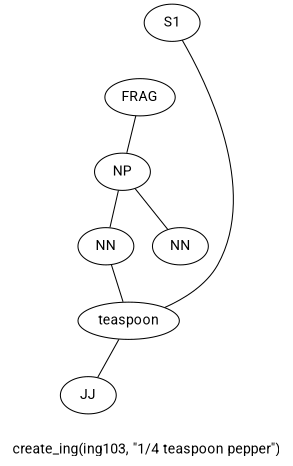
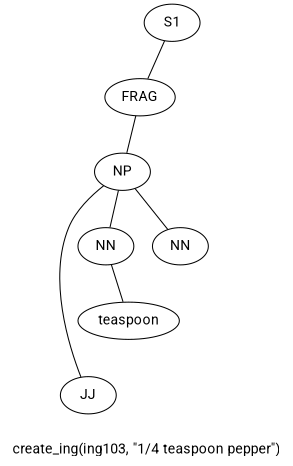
(232, 184) -> (156, 60)
(108, 358) -> (60, 276)
